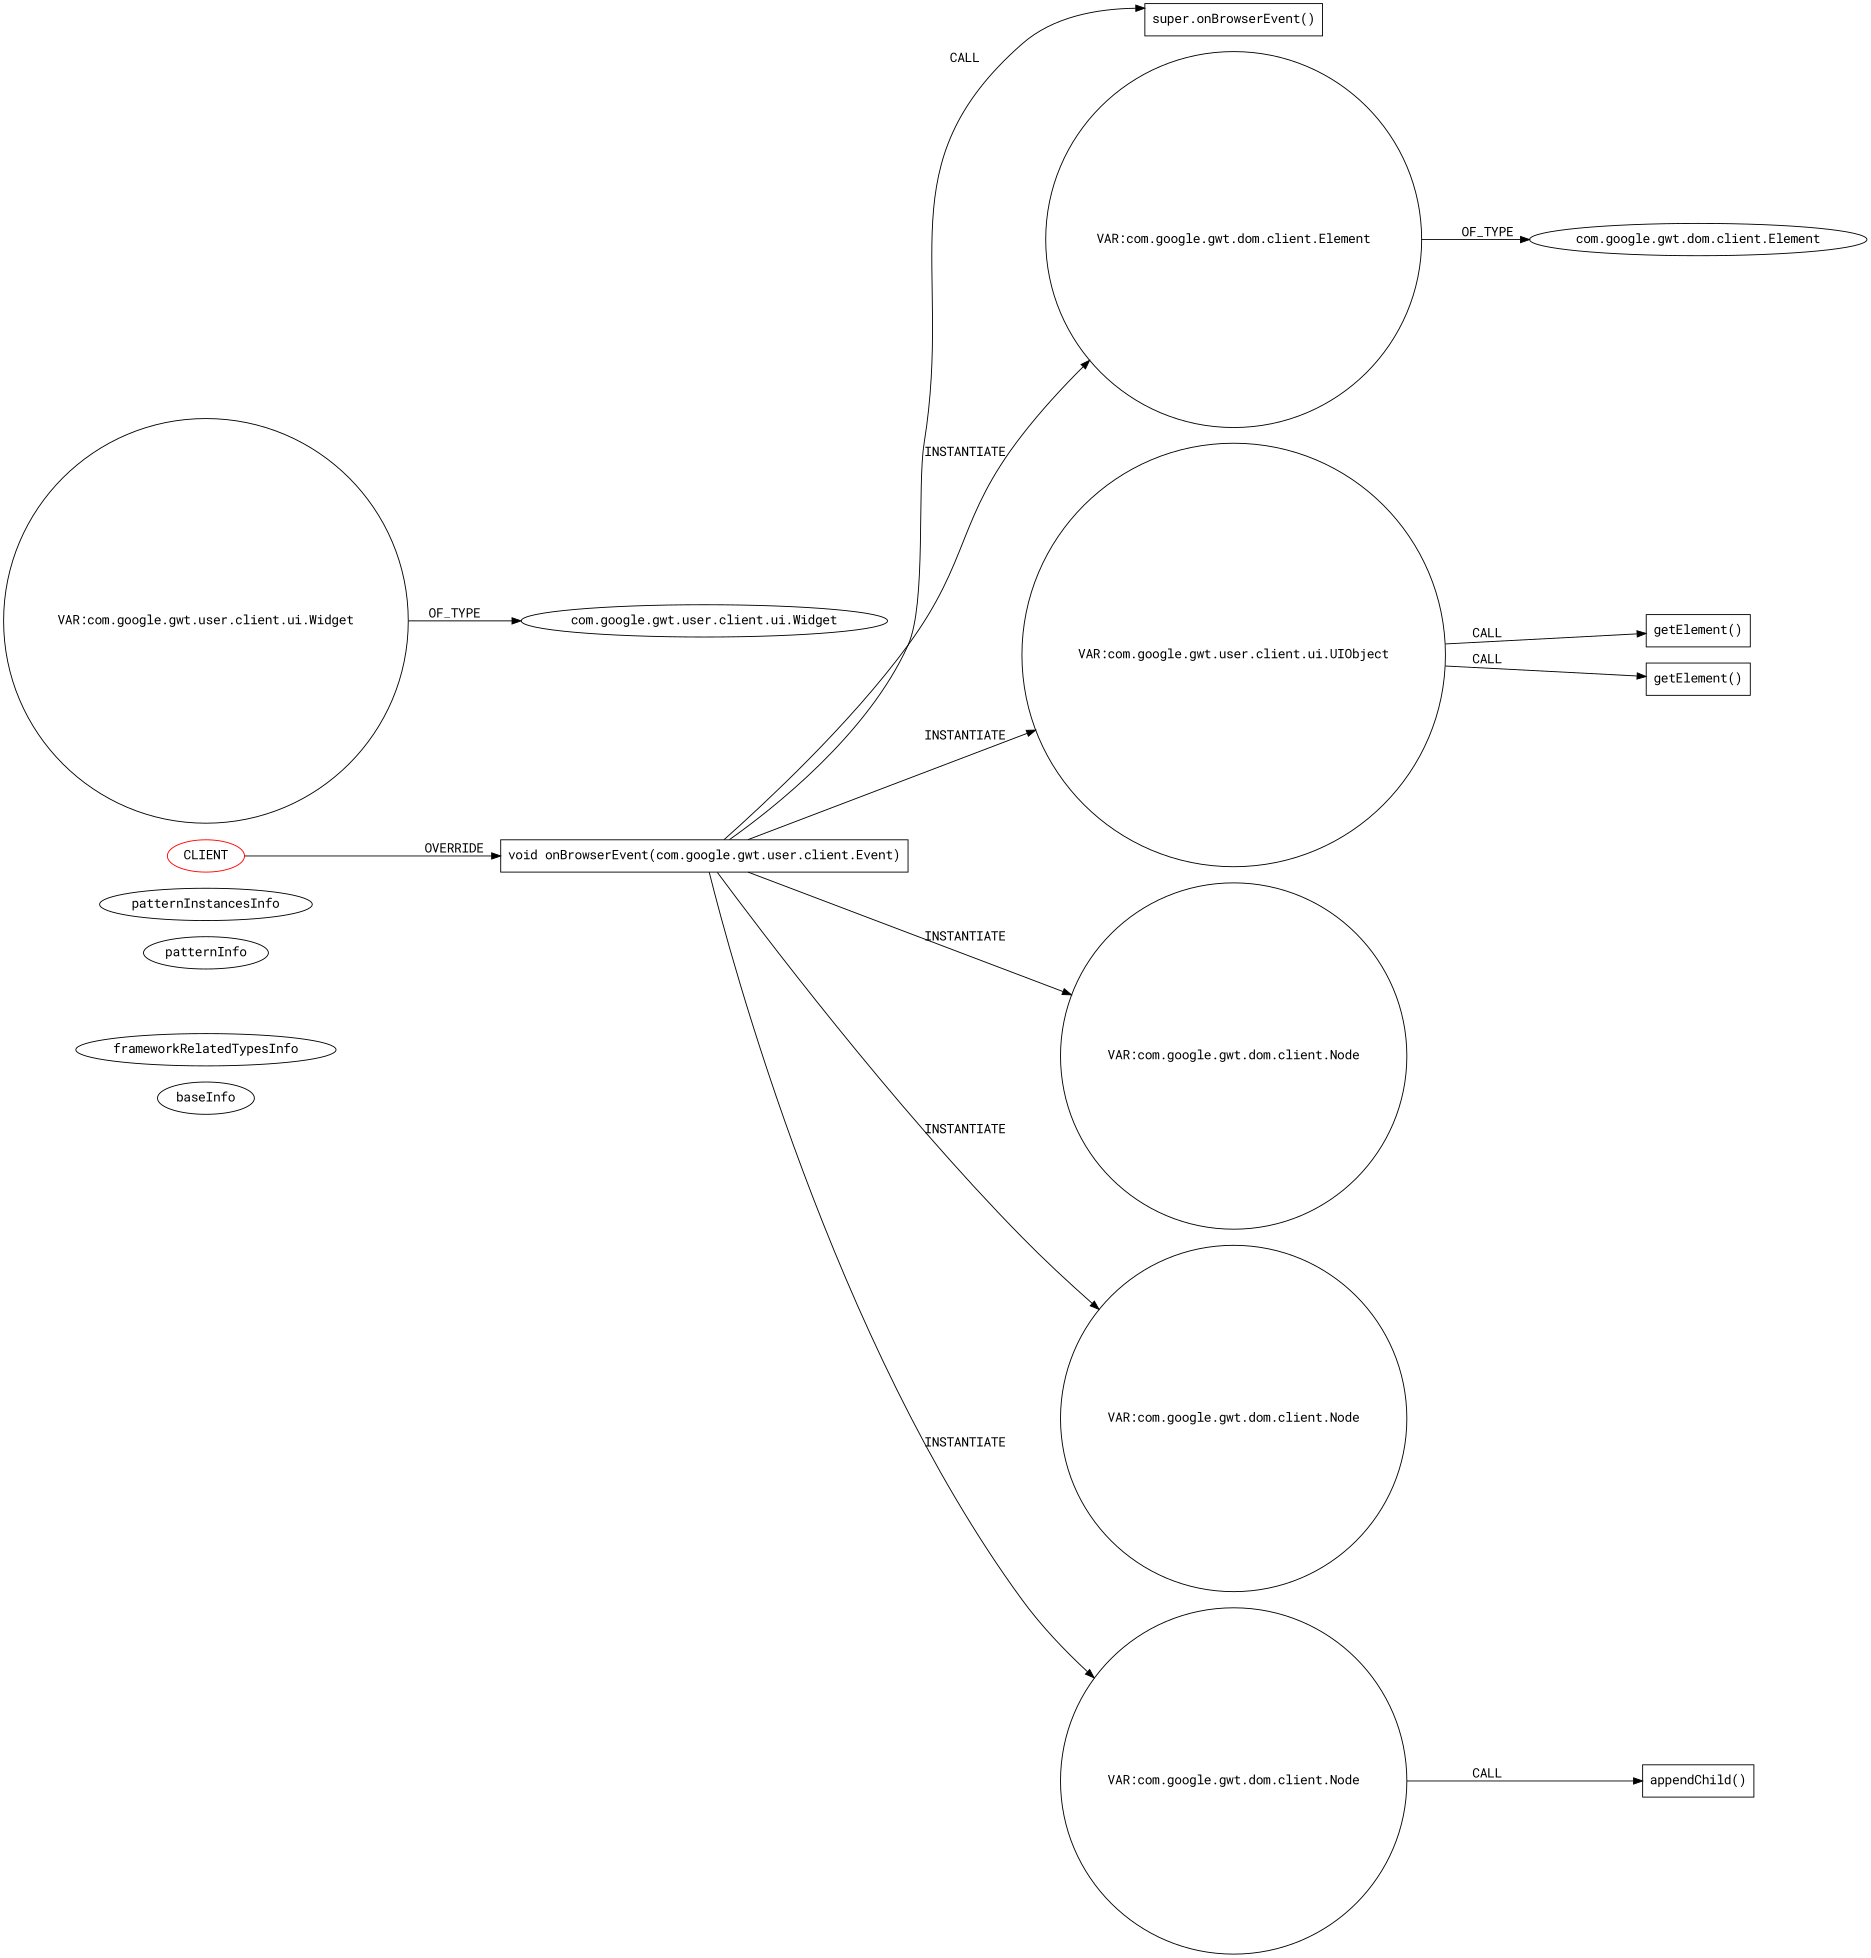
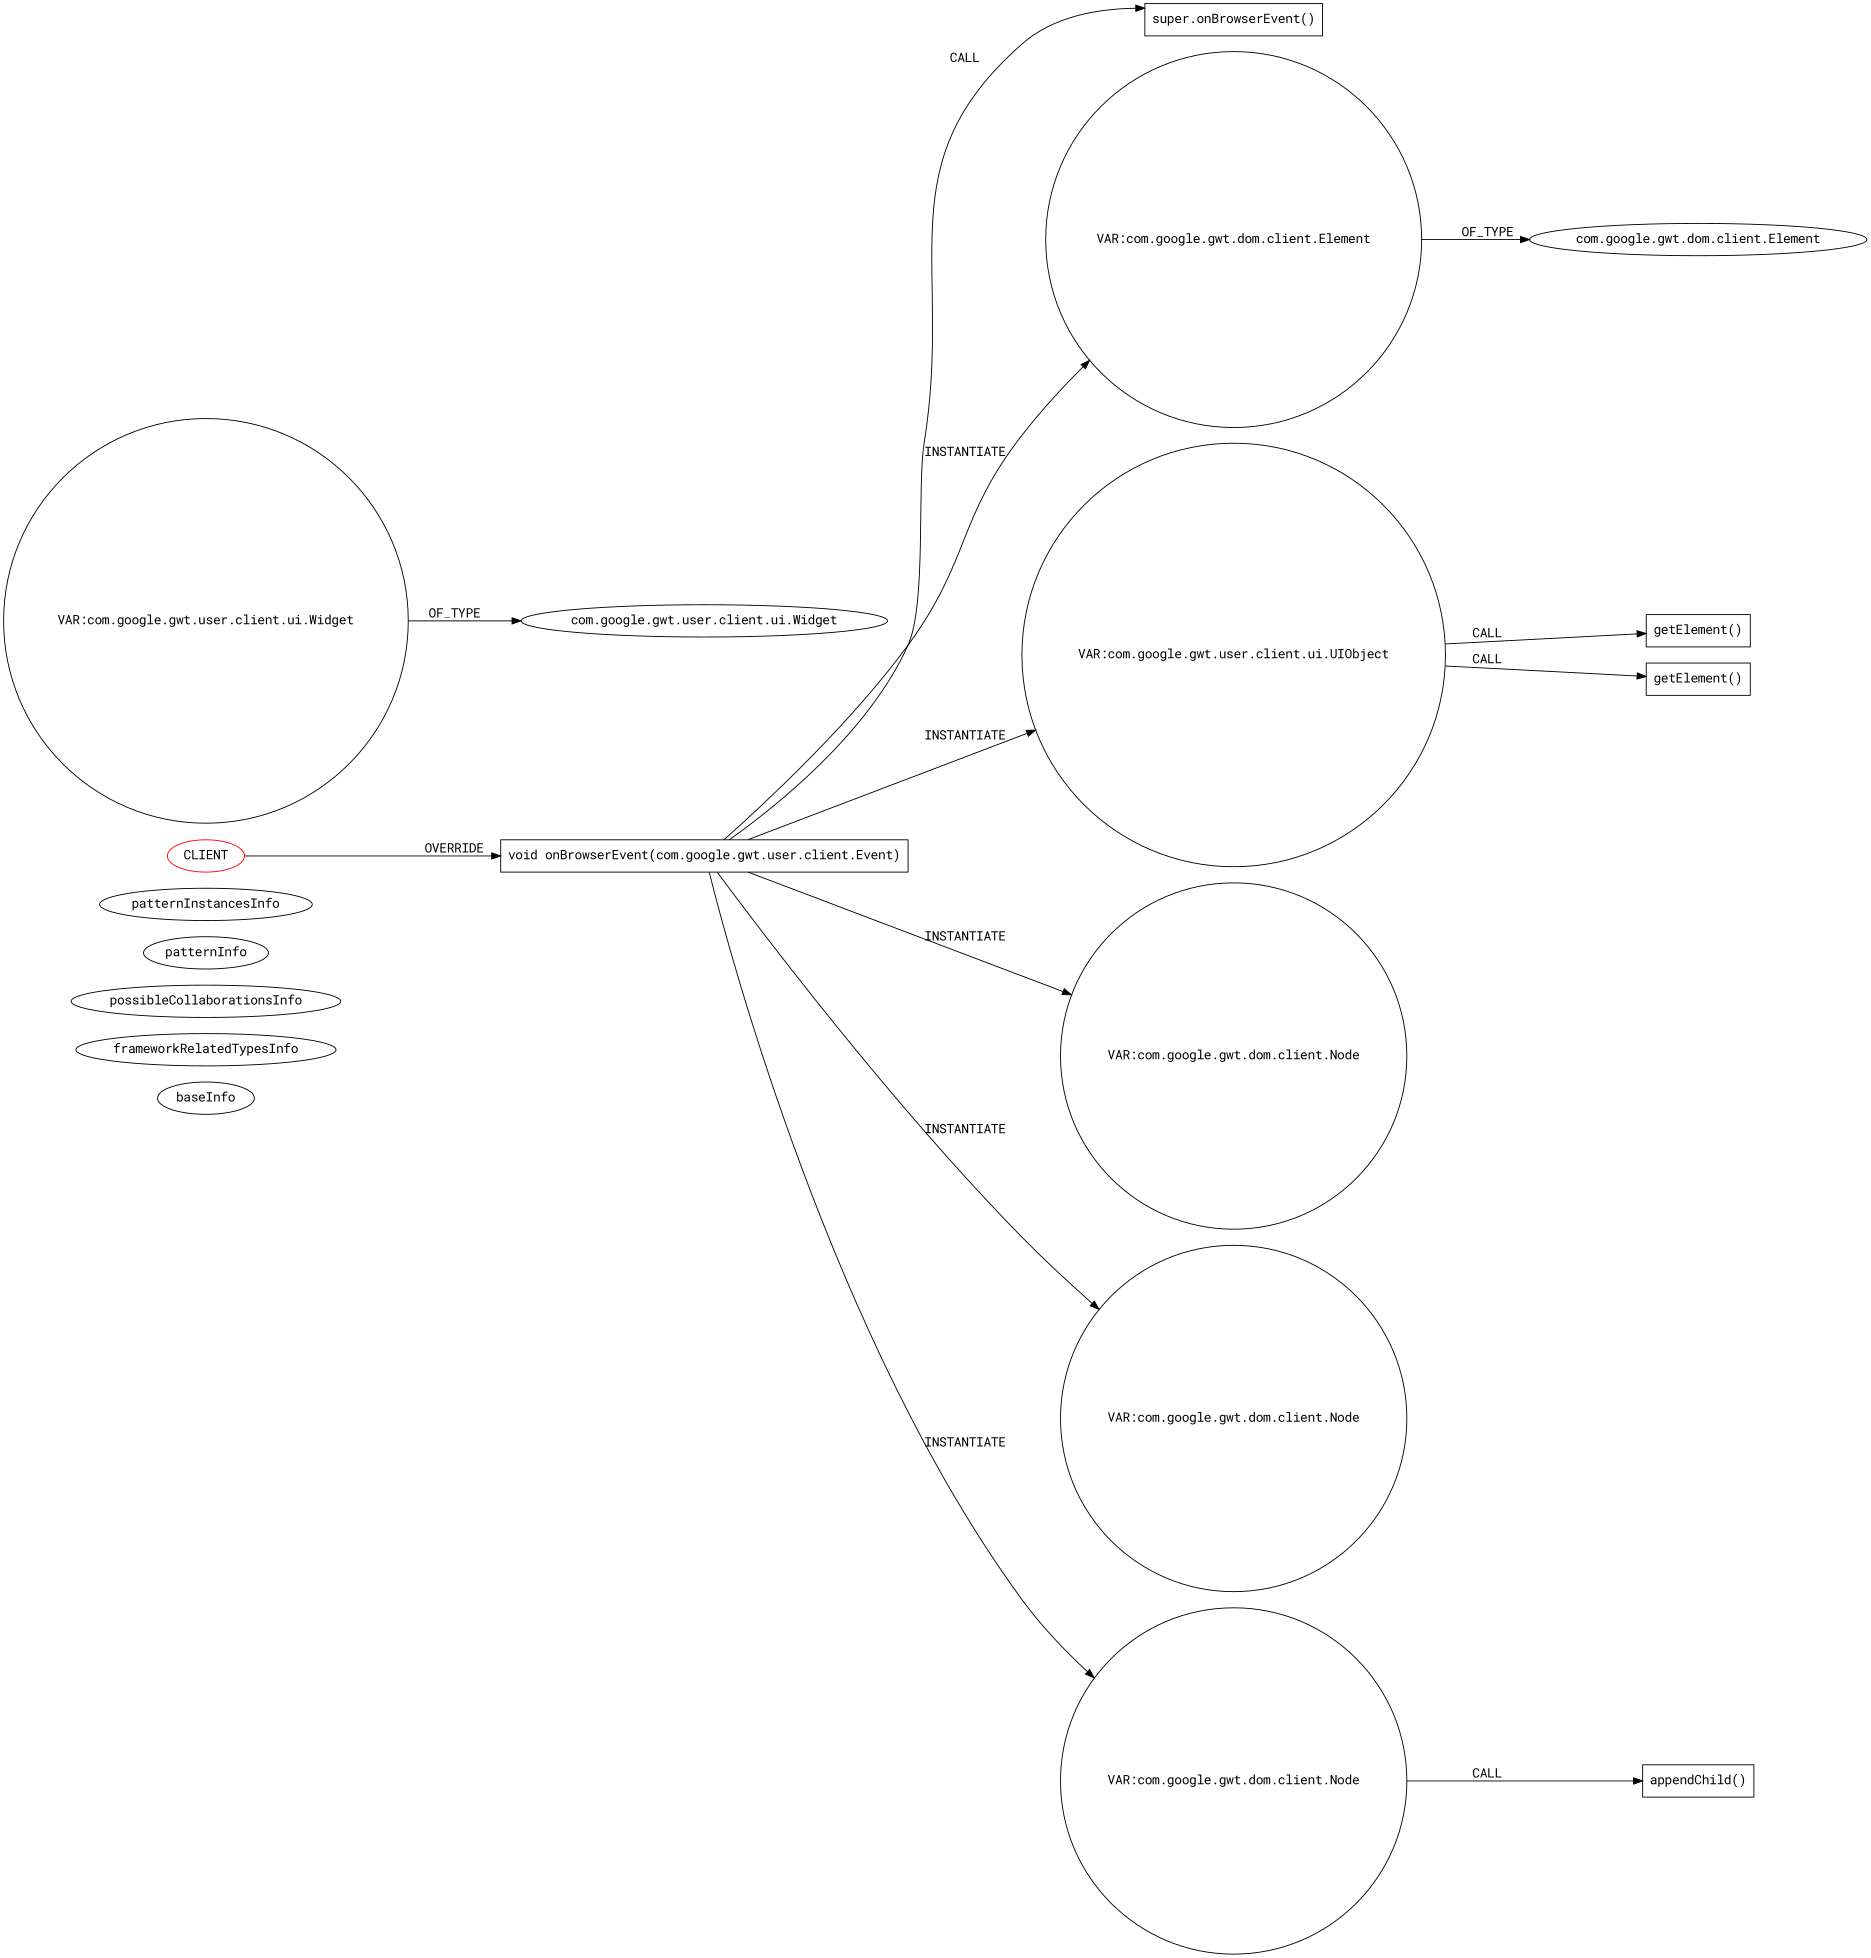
none -> (206, 1001)
